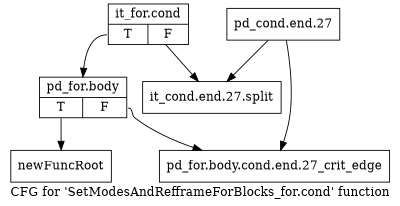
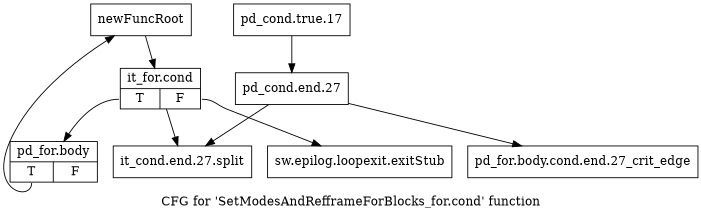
none -> (292, 20)
none -> (149, 48)
(157, 132) -> none
none -> (360, 162)
